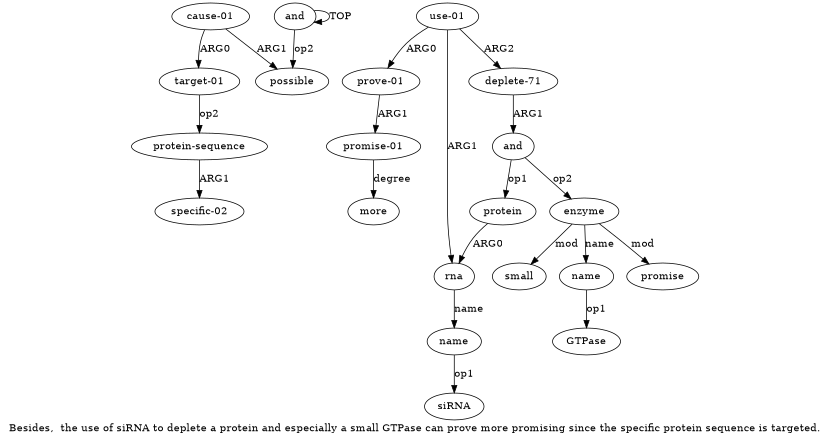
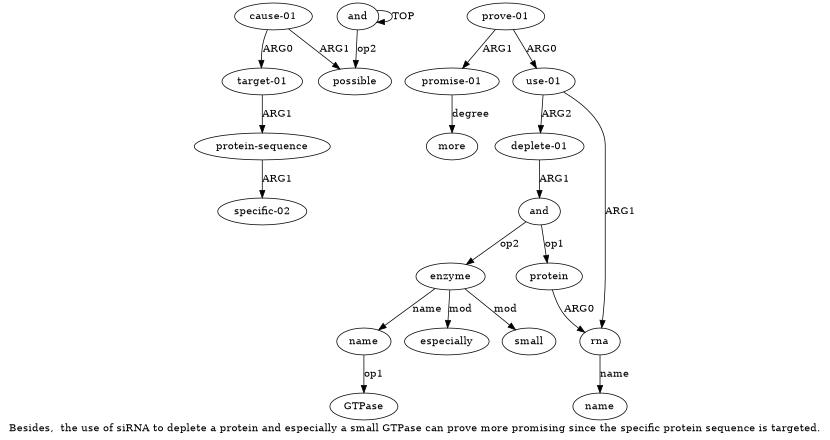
(408, 42) -> (523, 46)
(513, 81) -> (539, 146)
(210, 114) -> (278, 114)
(663, 276) -> (447, 341)
(454, 406) -> none
